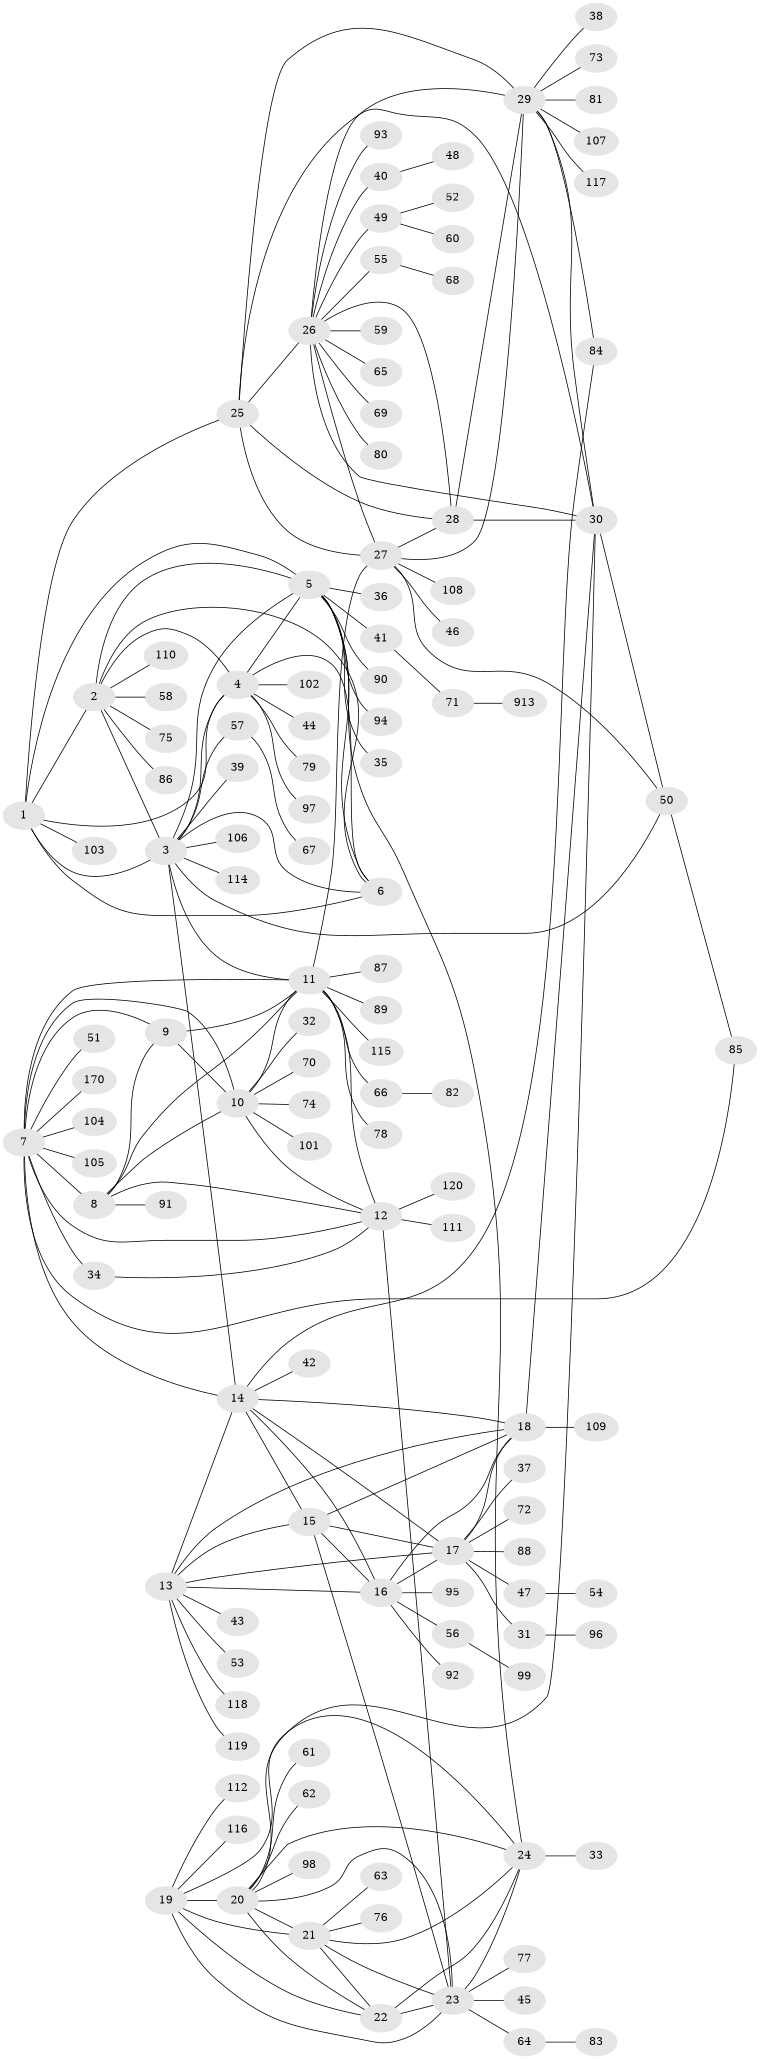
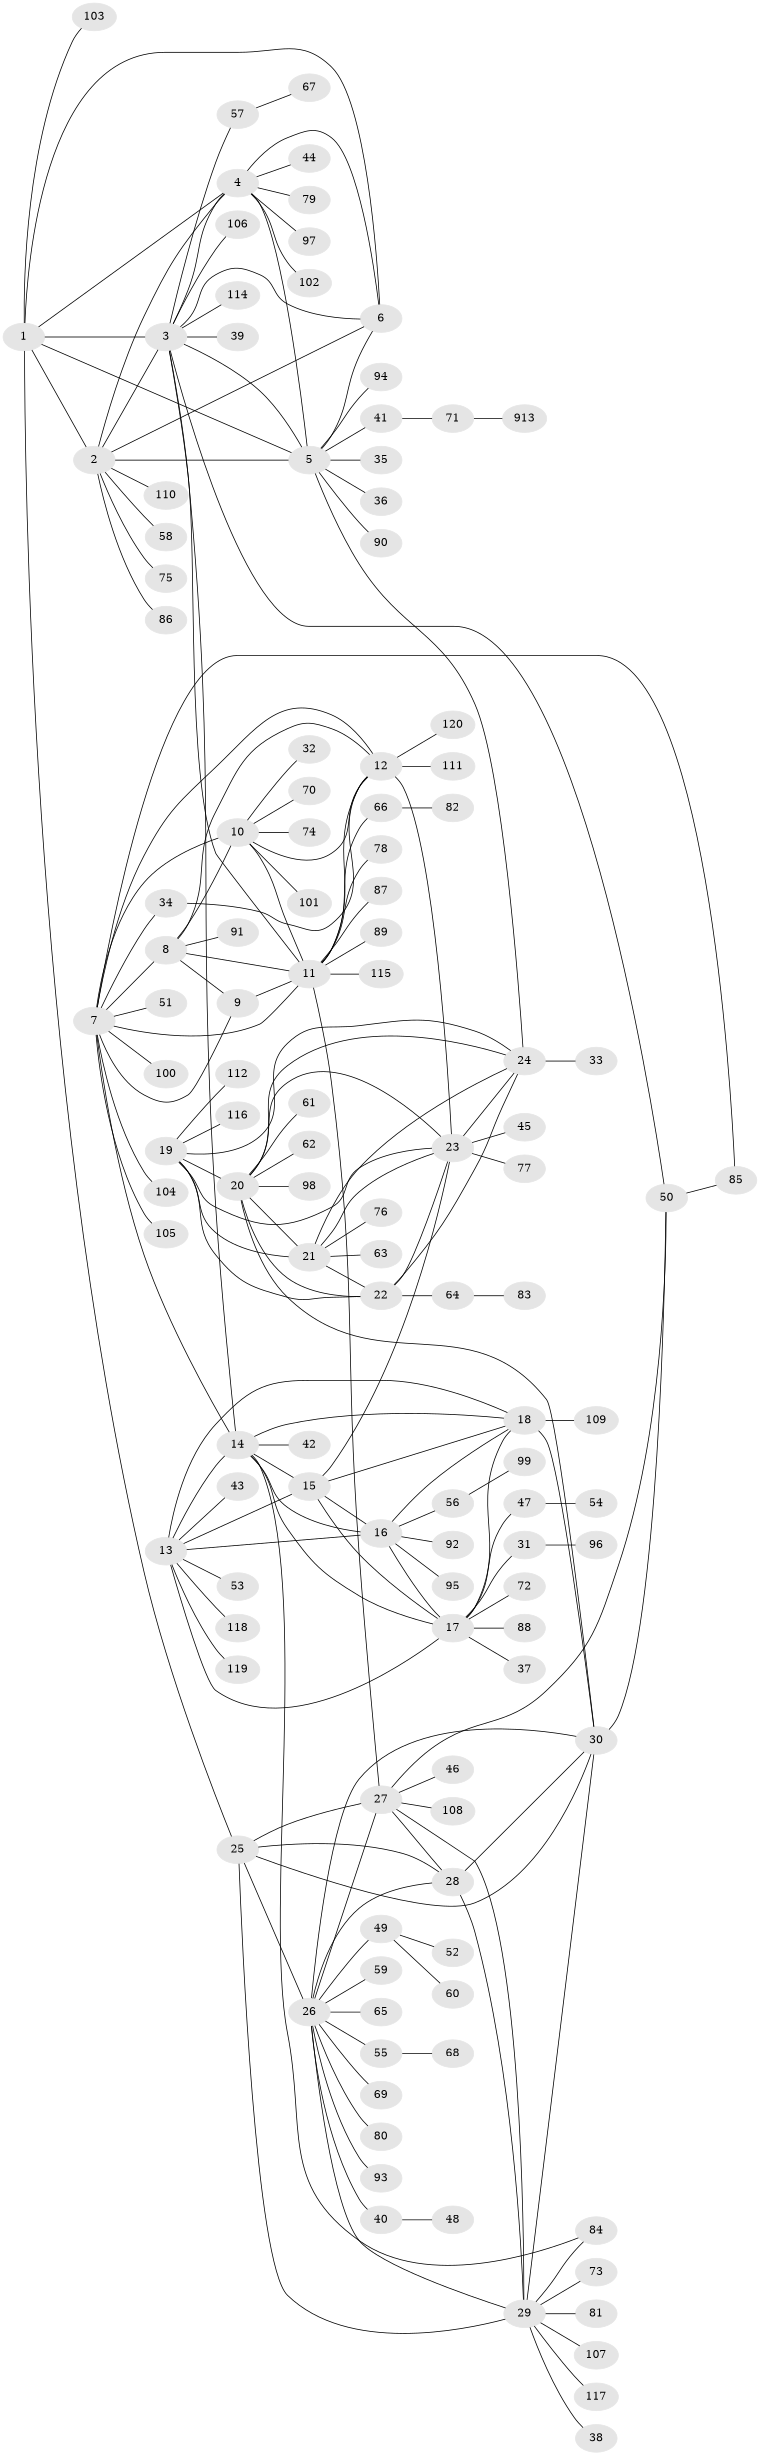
(202, 1068) -> none
(94, 1080) -> (166, 1074)
(489, 2021) -> (419, 1296)
